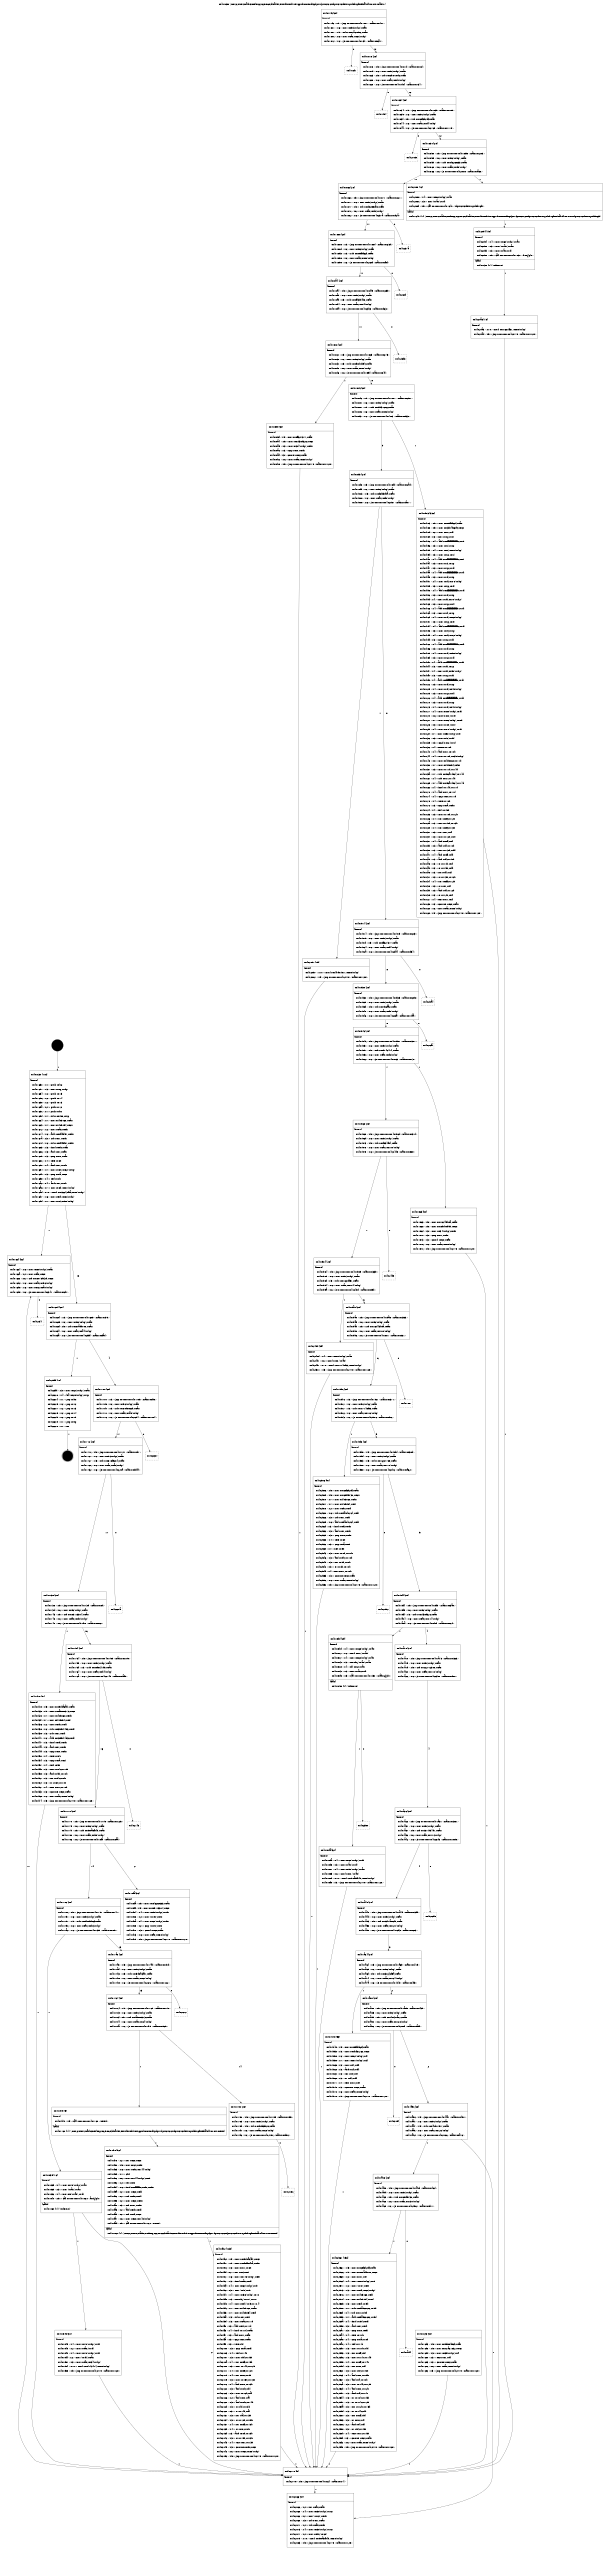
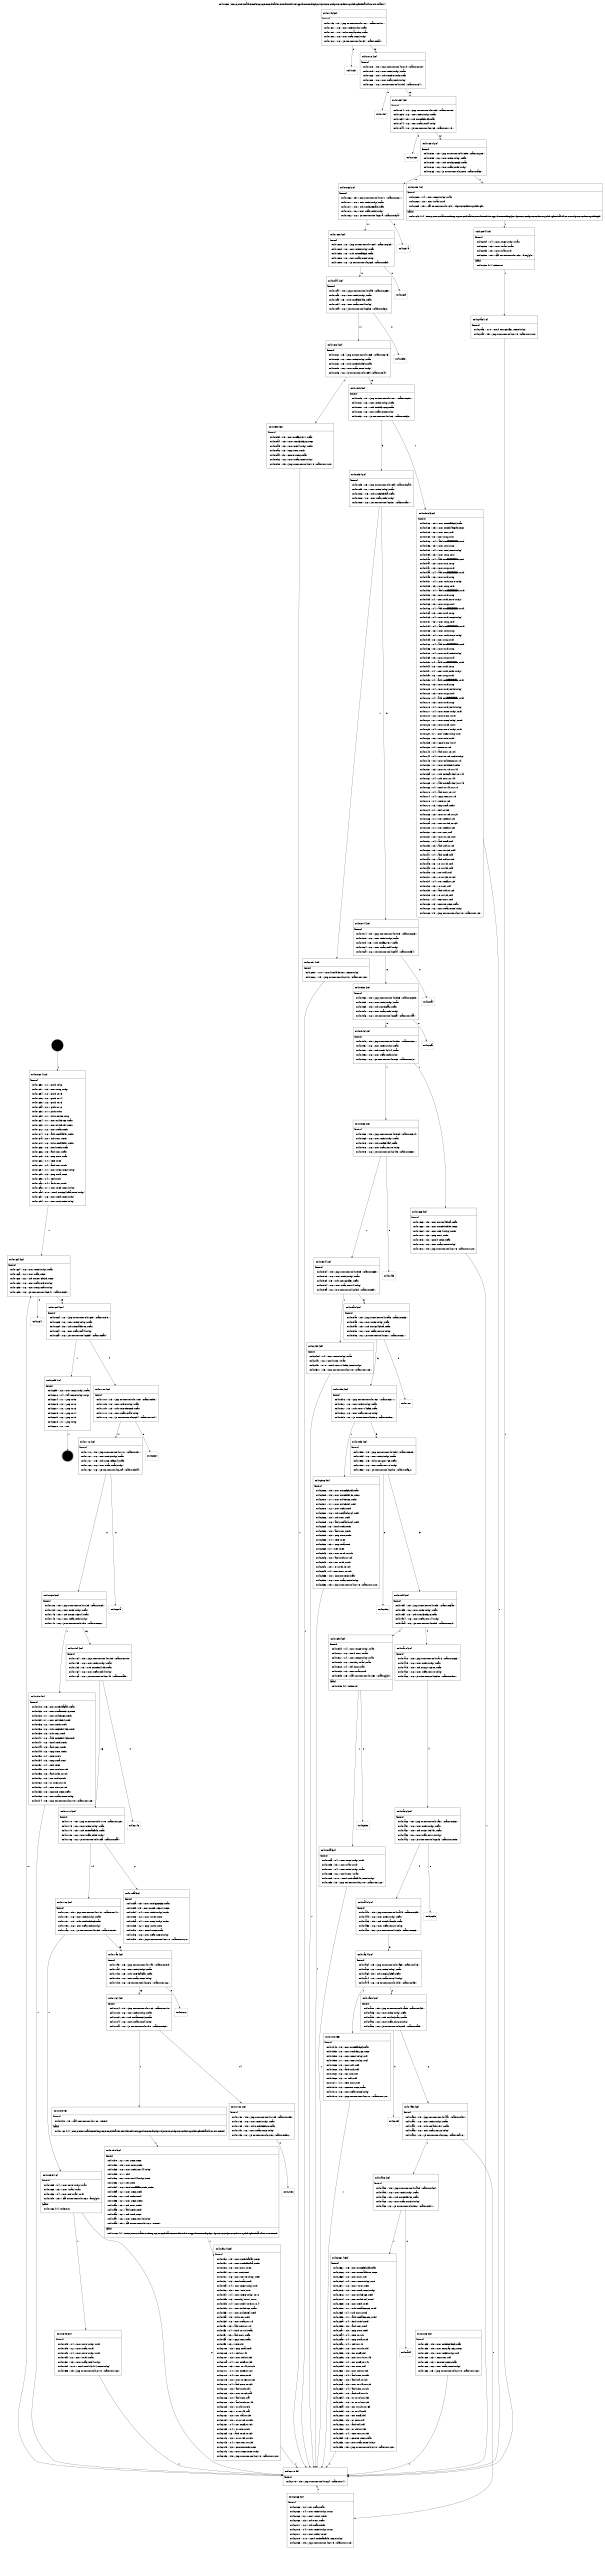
(71, 1254) -> (59, 1299)
(315, 2489) -> (318, 2490)
